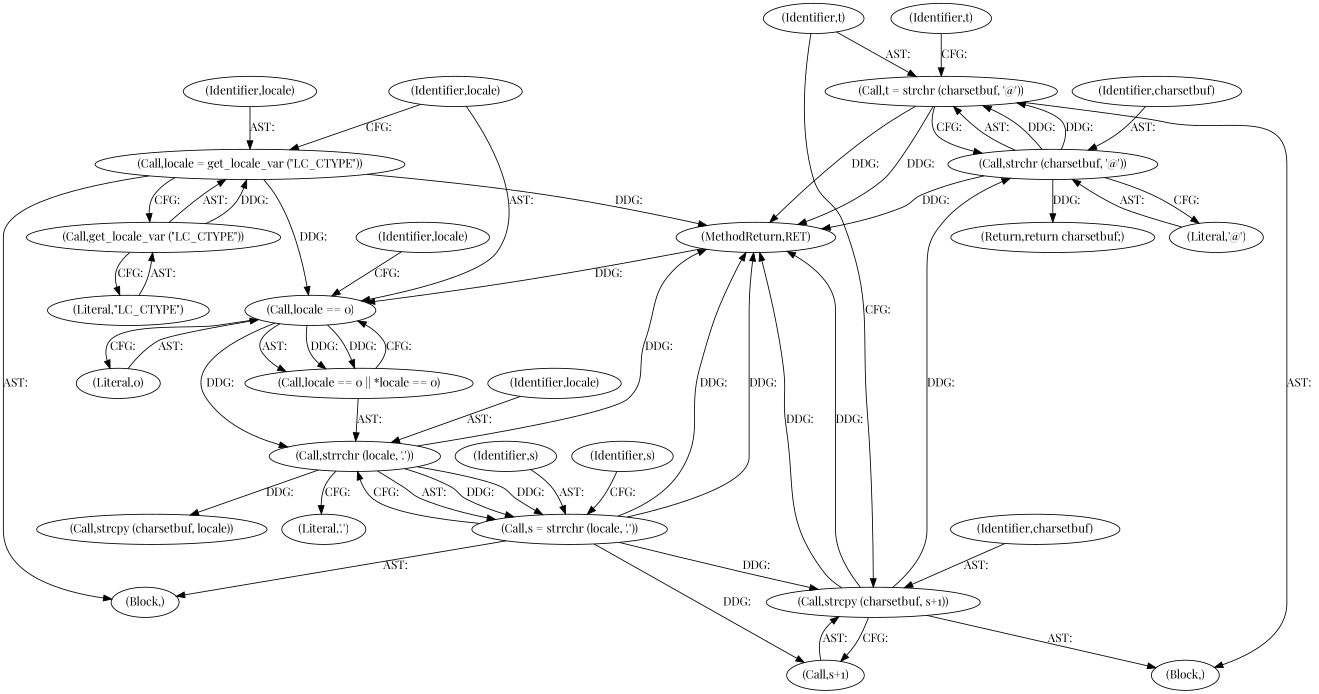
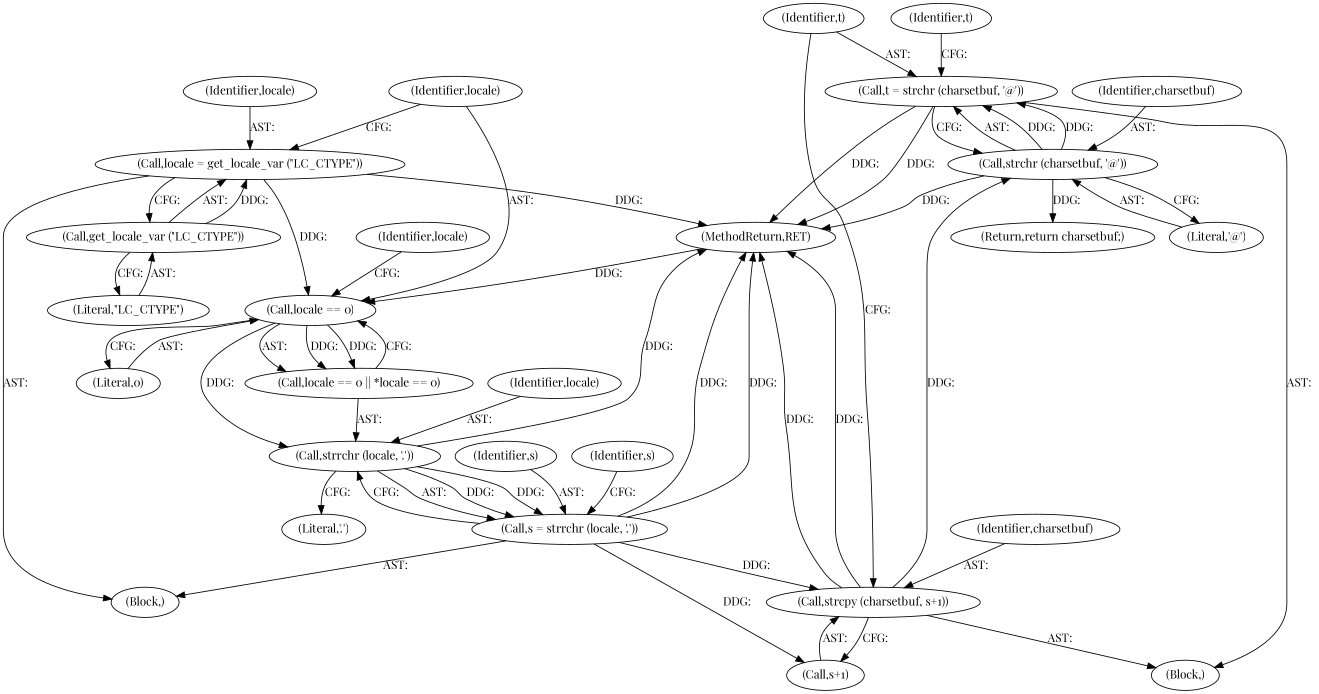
(152, 529) -> none
